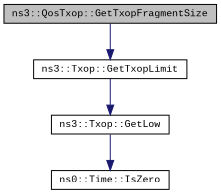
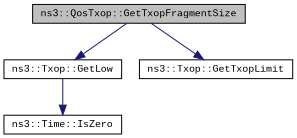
(110, 92) -> (105, 39)
(110, 180) -> (63, 125)
